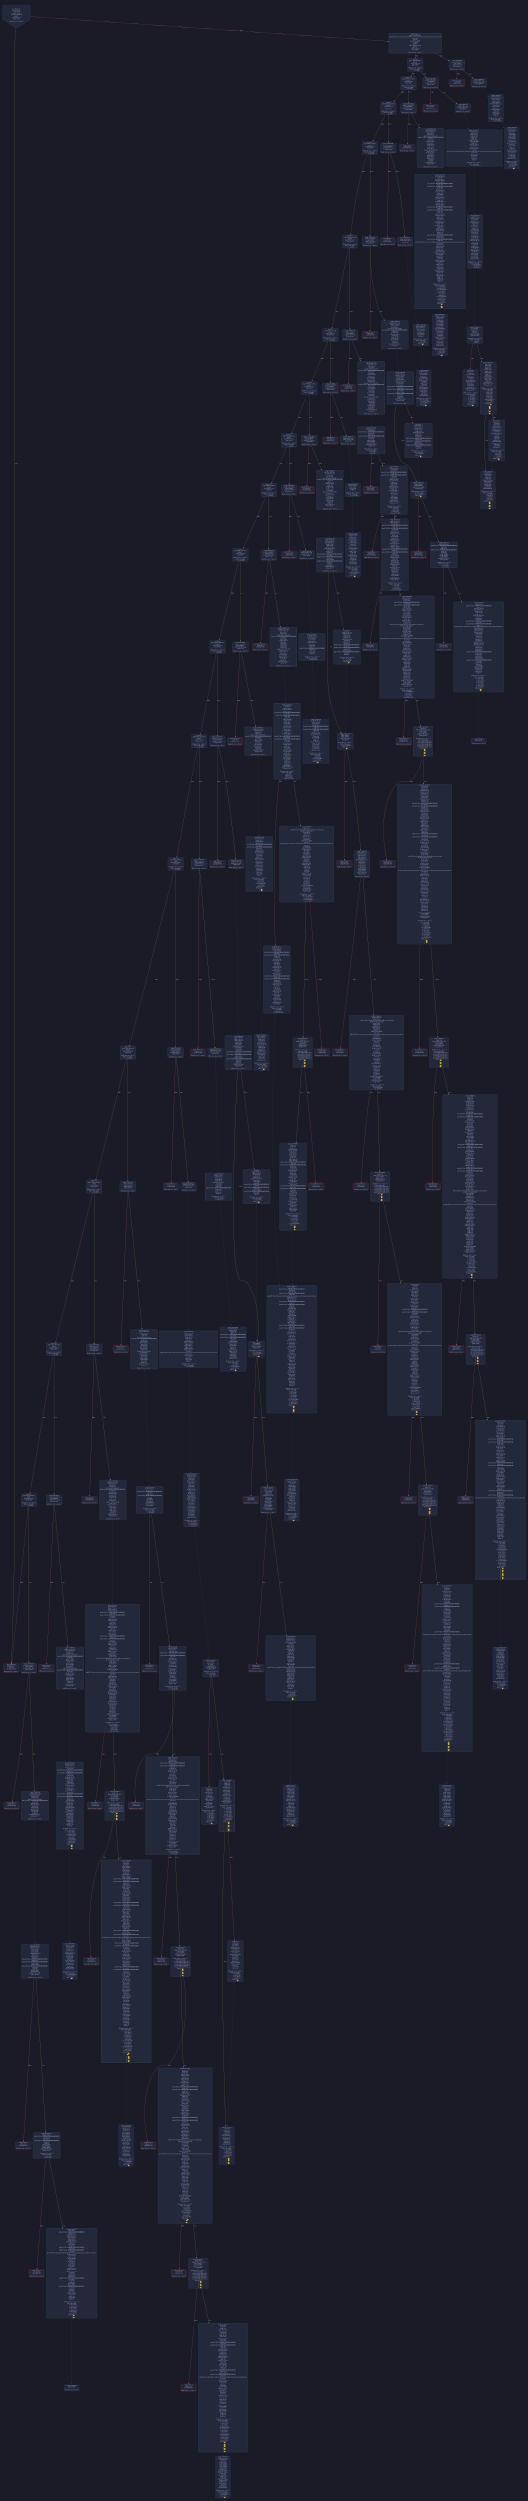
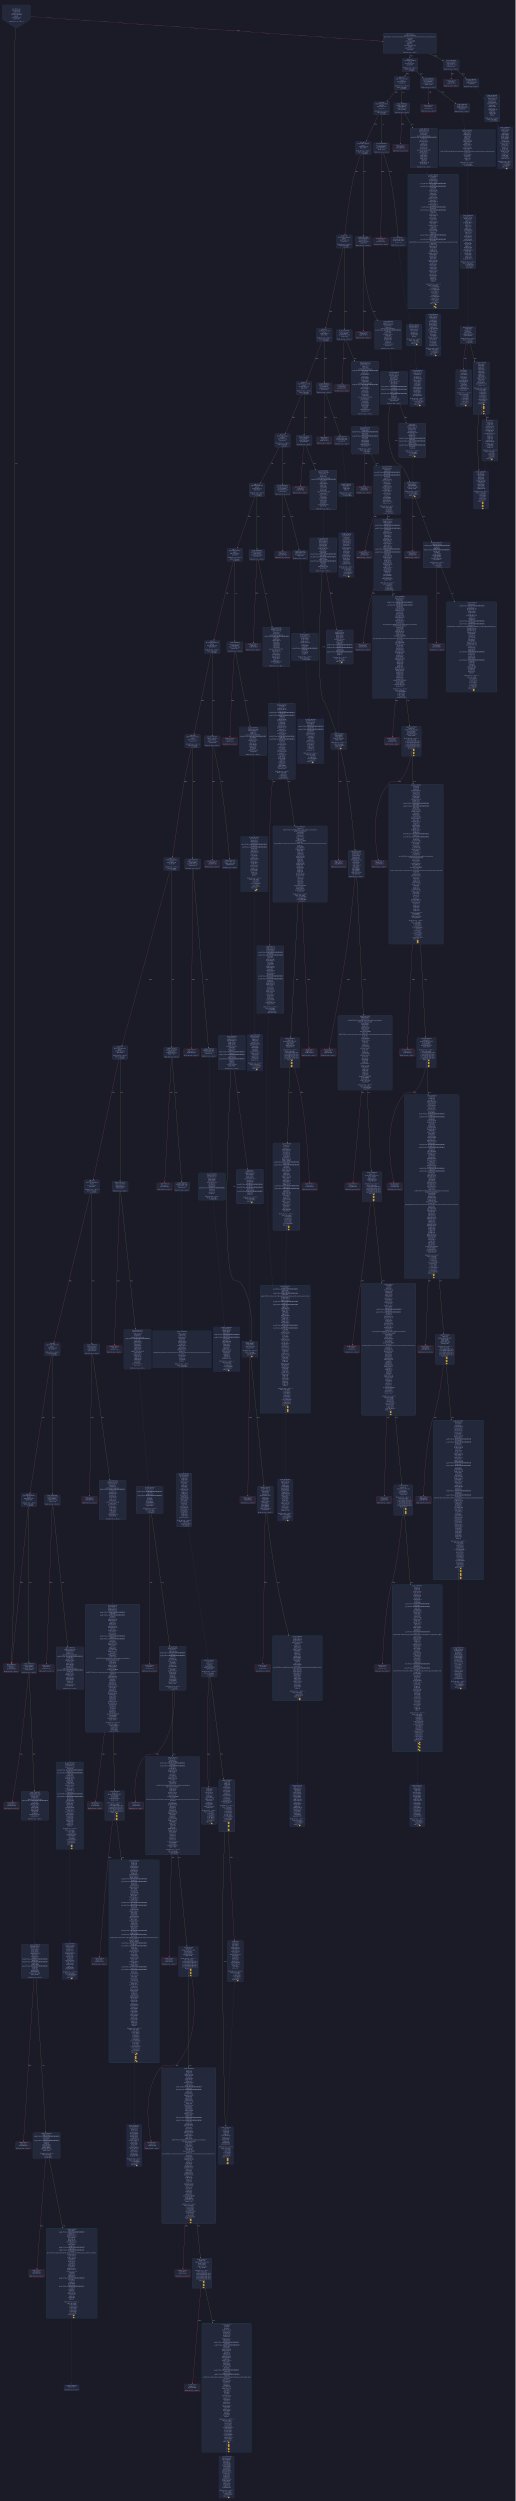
(479, 741) -> none
